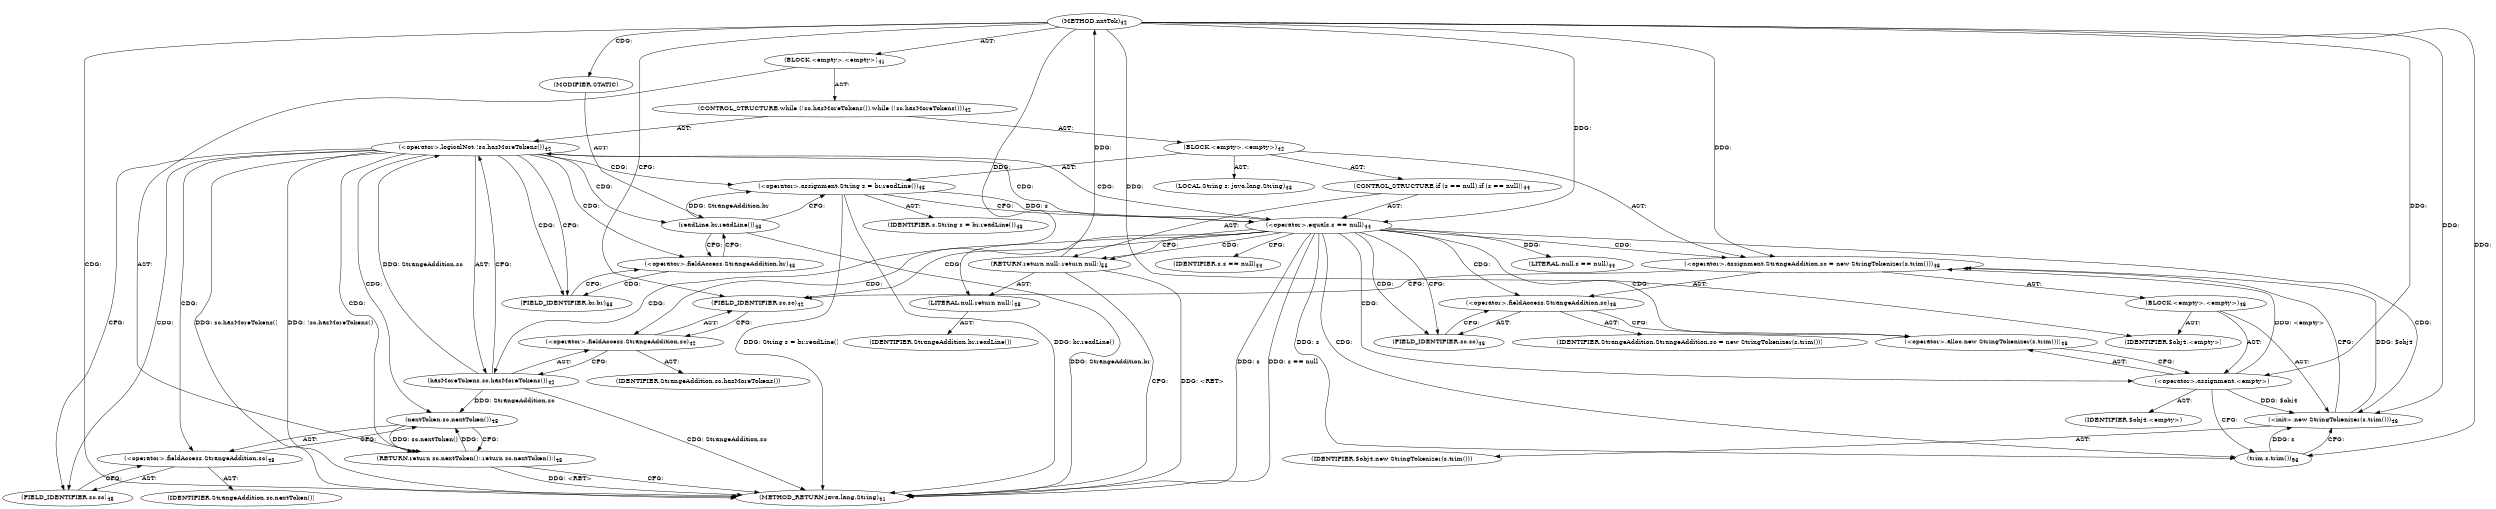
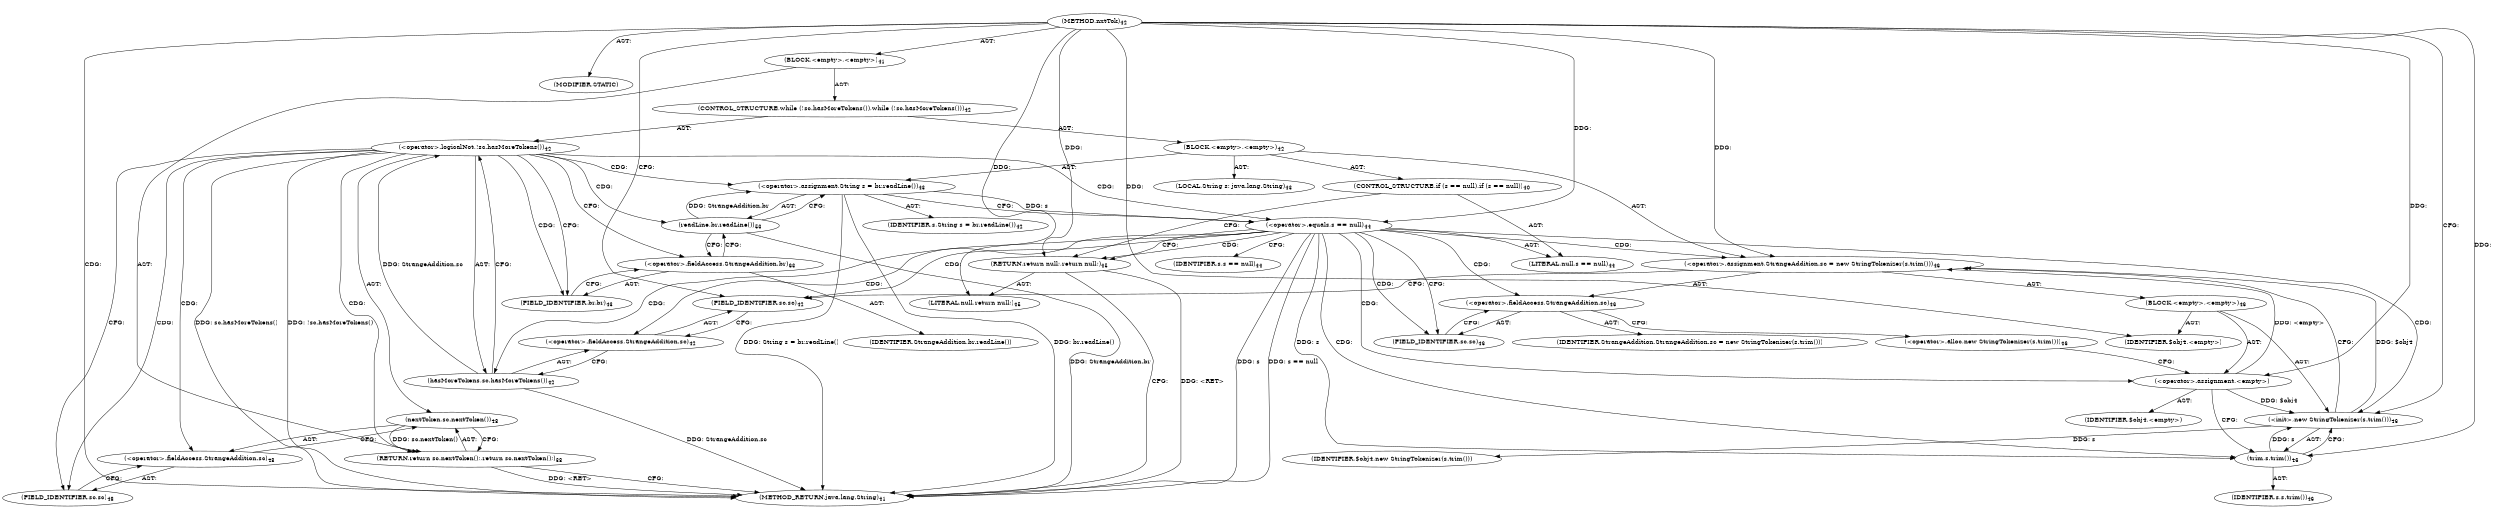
(625, 41) -> (625, 41)
(1095, 152) -> (1062, 147)
(922, 160) -> none
(613, 177) -> (778, 205)
(1527, 186) -> (1527, 186)
(593, 206) -> (593, 206)
(1382, 206) -> (1510, 222)
(759, 225) -> (759, 225)
(1020, 225) -> (1020, 225)
(1233, 226) -> (1233, 226)
(2452, 226) -> (2452, 226)
(1533, 245) -> (1533, 245)
(792, 264) -> (792, 264)
(1105, 264) -> (1105, 264)
(375, 284) -> (375, 284)
(634, 284) -> (634, 284)
(1644, 294) -> none
(610, 303) -> (610, 303)
(1018, 303) -> (1018, 303)
(959, 321) -> (840, 300)
(2103, 362) -> none
(698, 381) -> none
(473, 399) -> none
none -> (2304, 438)
(471, 440) -> (471, 440)
(727, 440) -> (727, 440)
(2084, 440) -> (2084, 440)
(559, 458) -> (559, 458)
(2295, 458) -> (2295, 458)
(241, 498) -> none
none -> (2273, 498)
